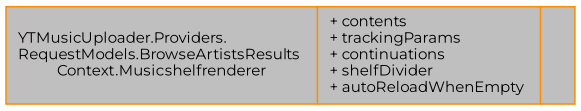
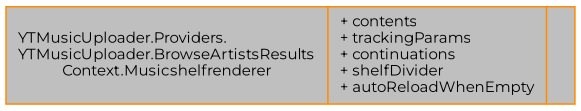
(159, 55) -> (167, 55)
